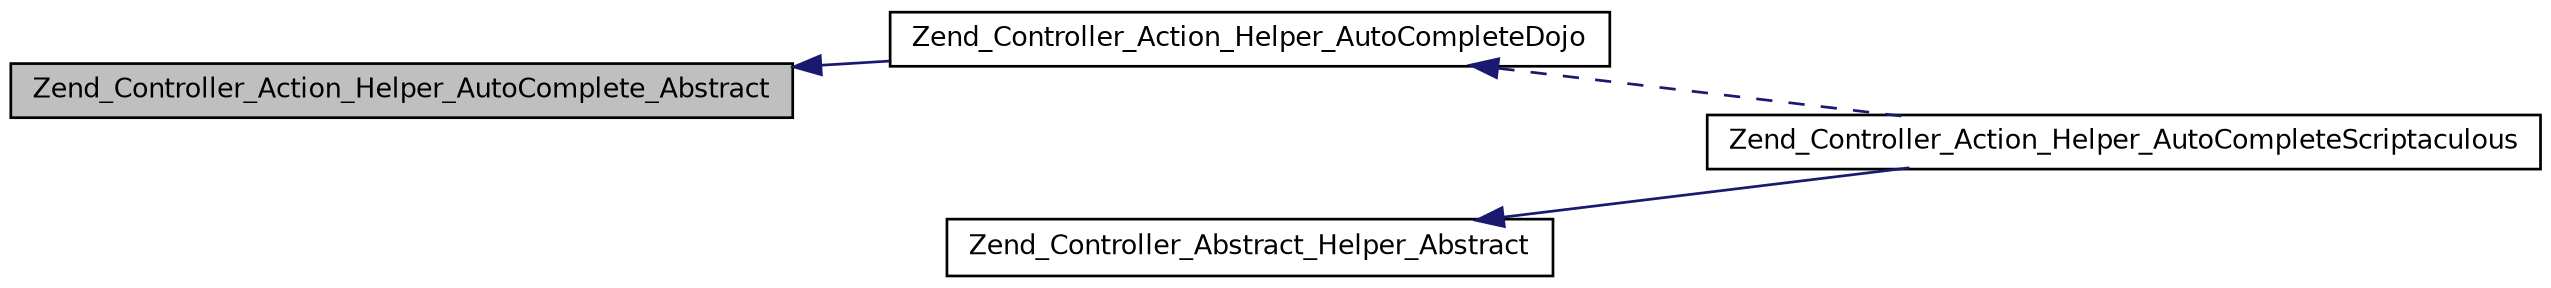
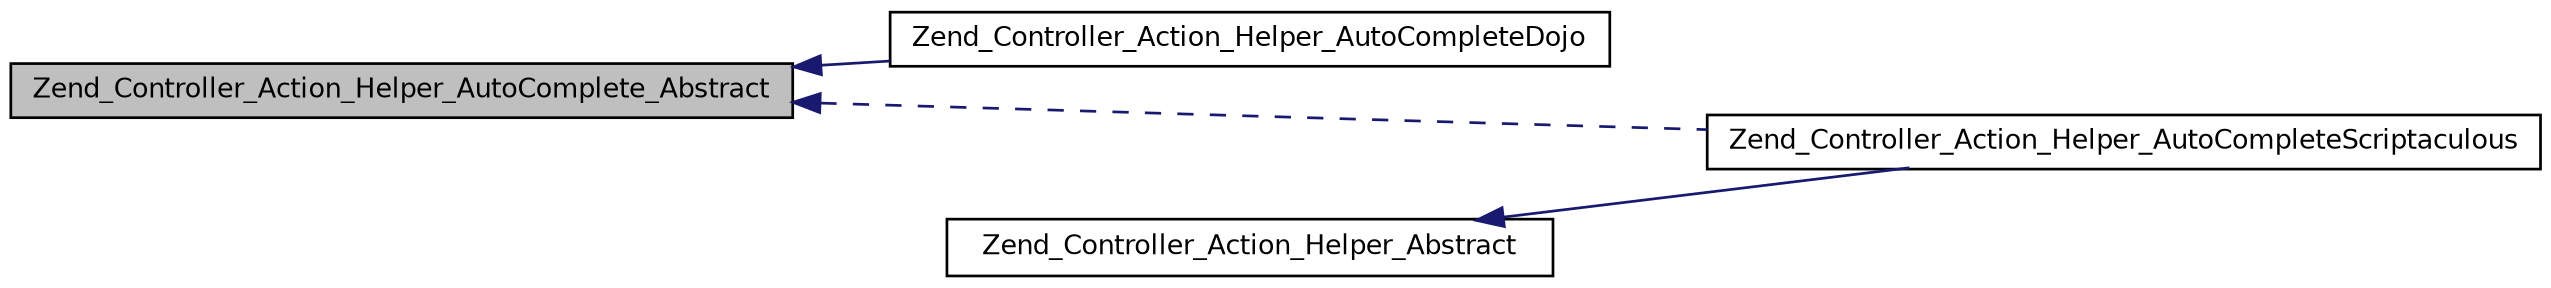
(1701, 92) -> (1264, 116)
(1250, 248) -> (1250, 248)
